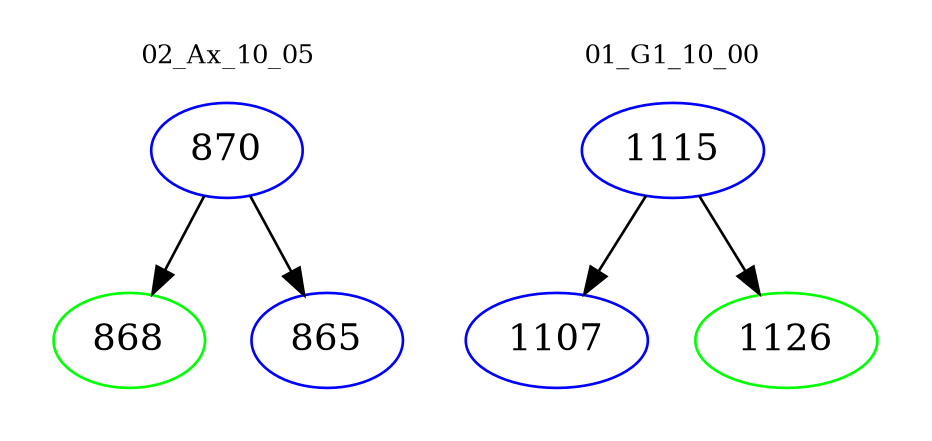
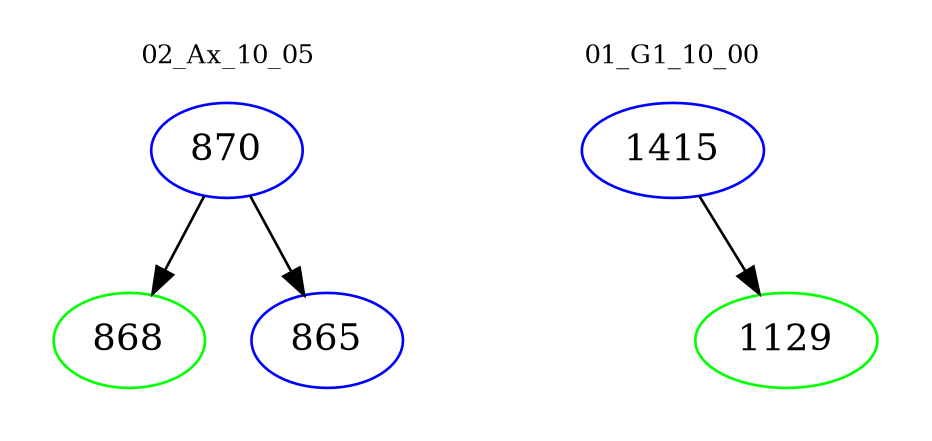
(673, 150) -> (673, 150)
(557, 340) -> none
(786, 340) -> (786, 340)
